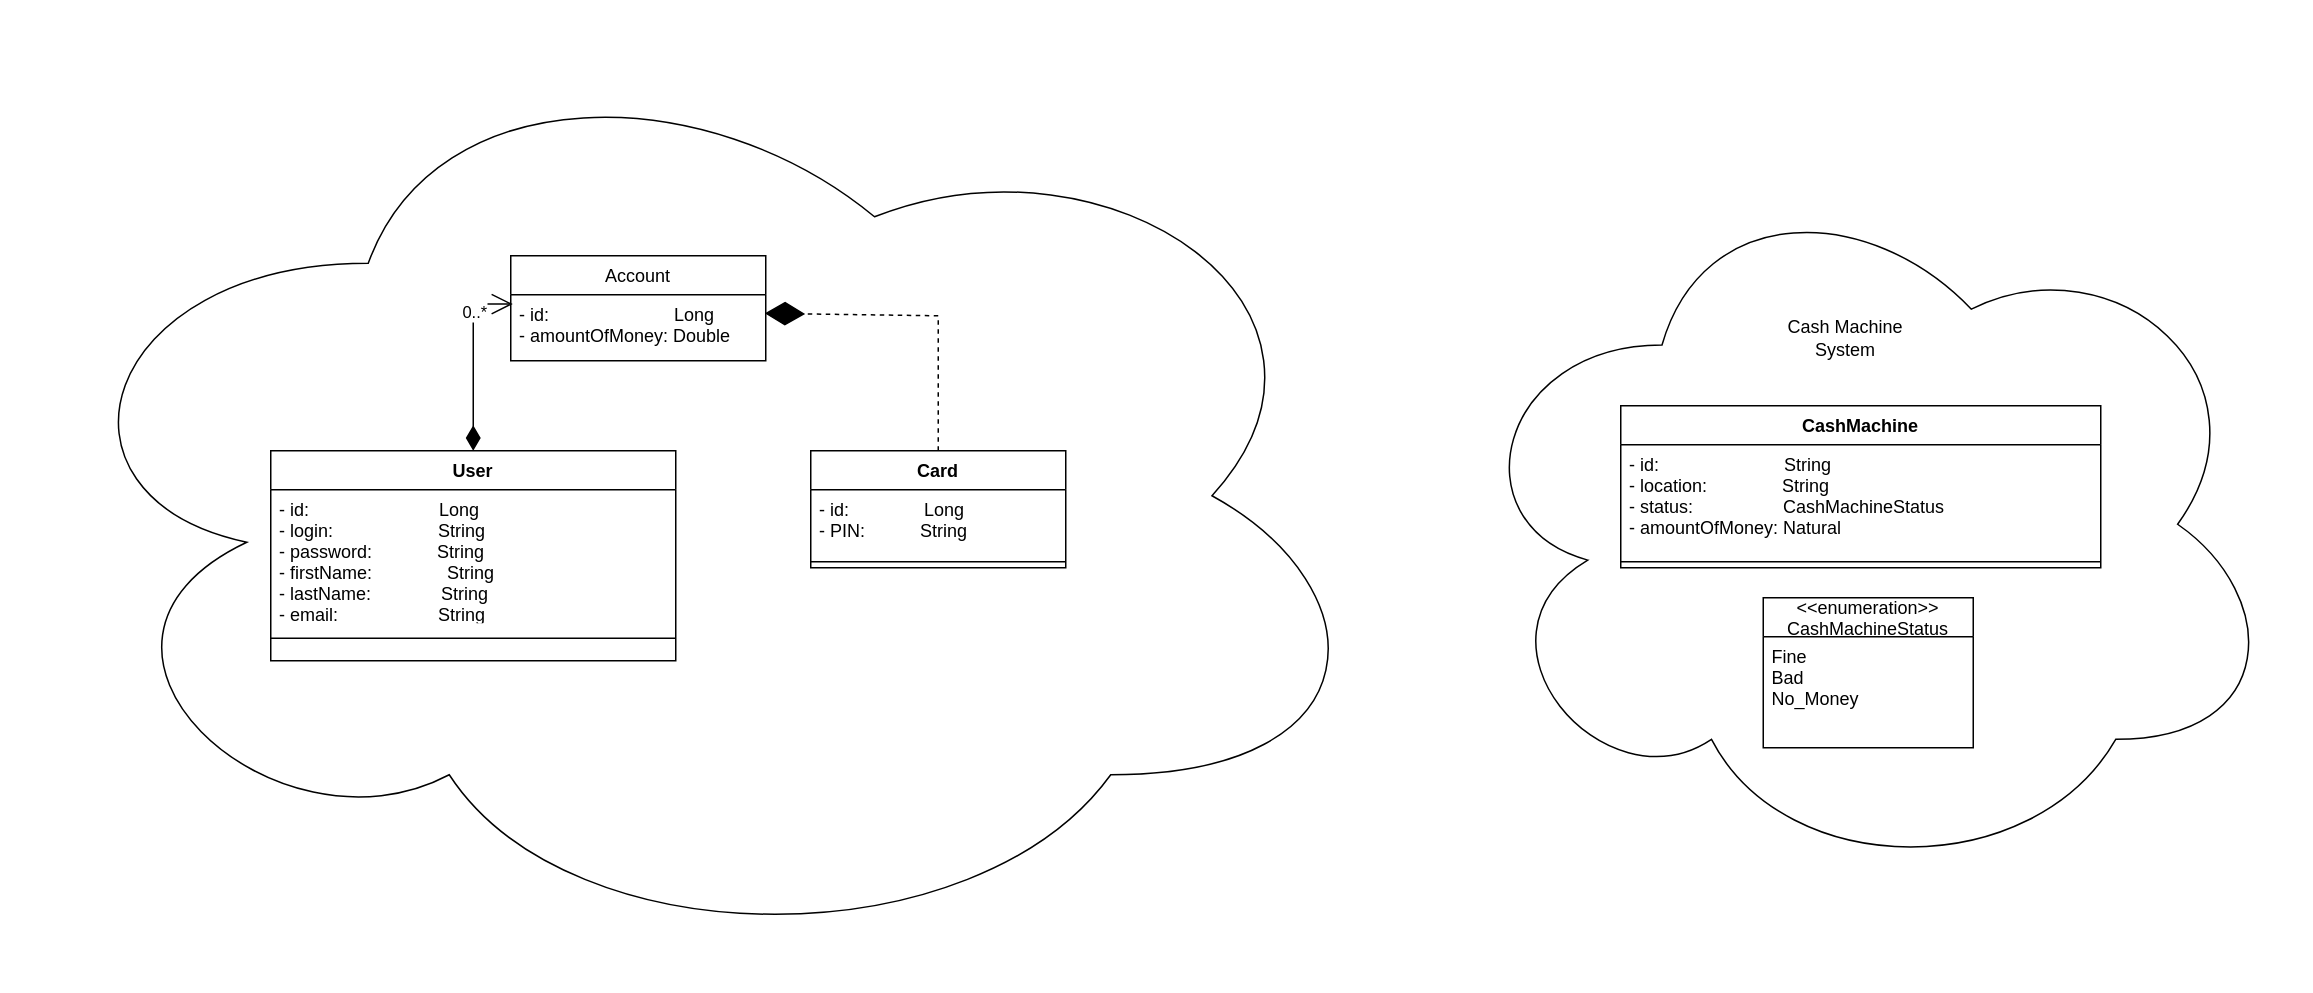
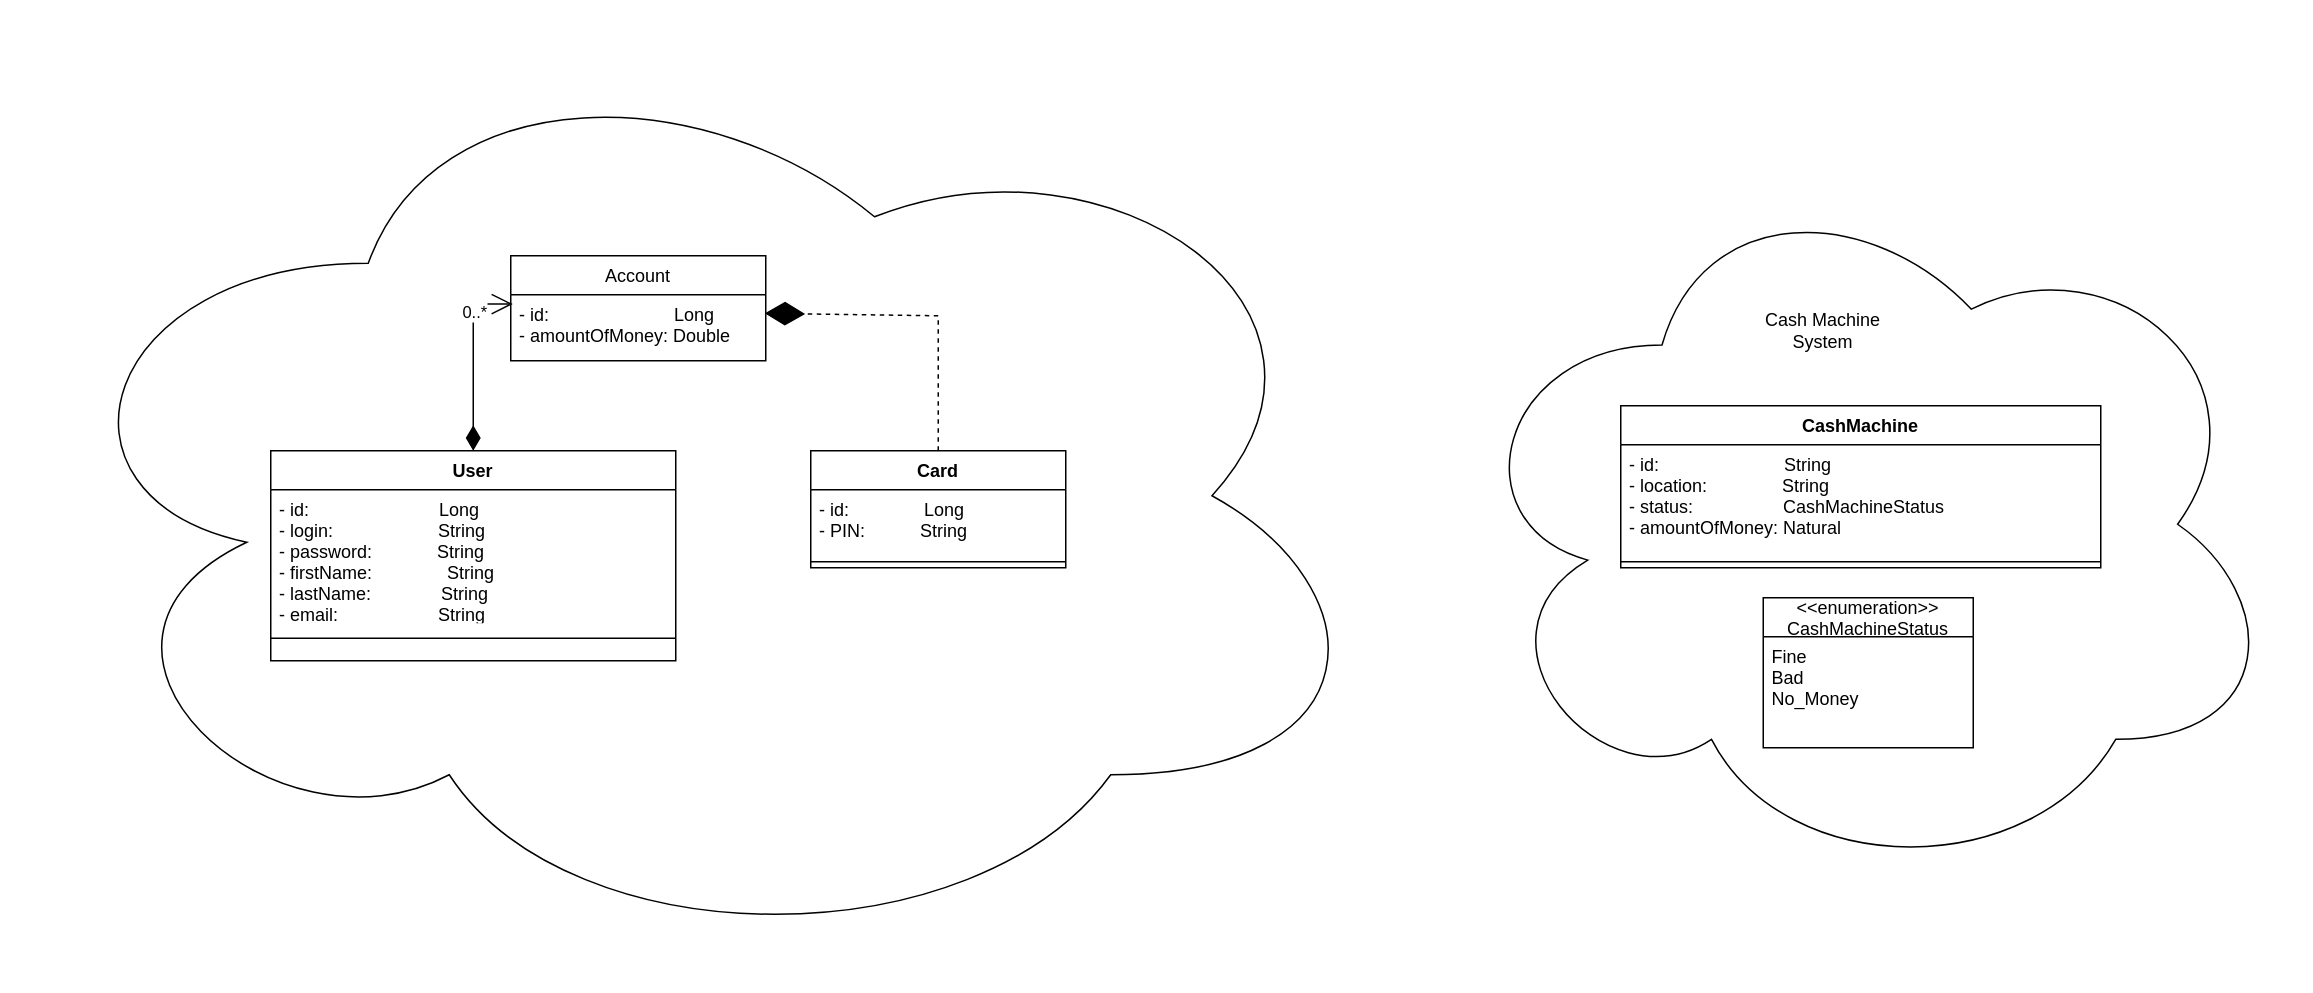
(1846, 338) -> (1823, 331)
